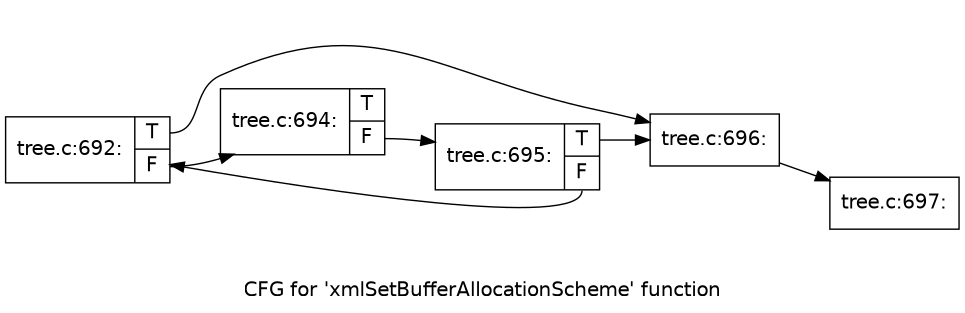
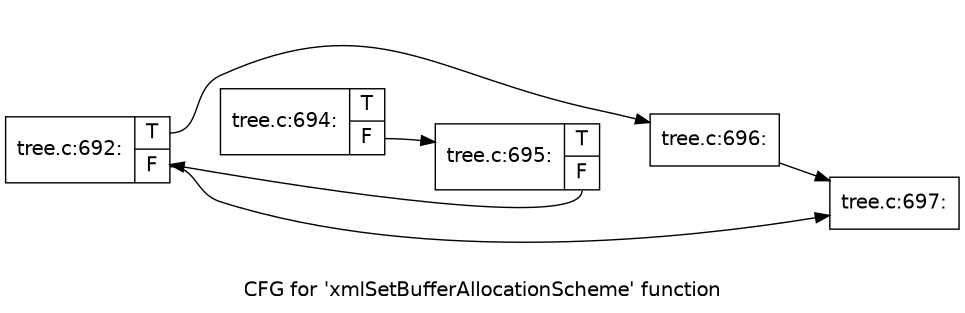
(617, 140) -> none
(207, 162) -> (485, 241)
